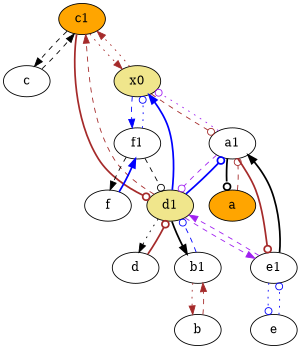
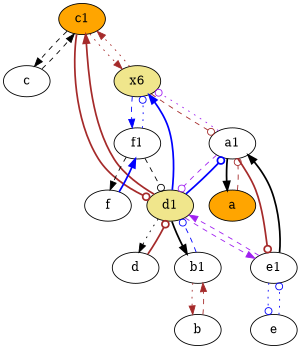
(137, 81) -> (137, 81)
(100, 129) -> (100, 129)
(227, 170) -> (227, 170)
